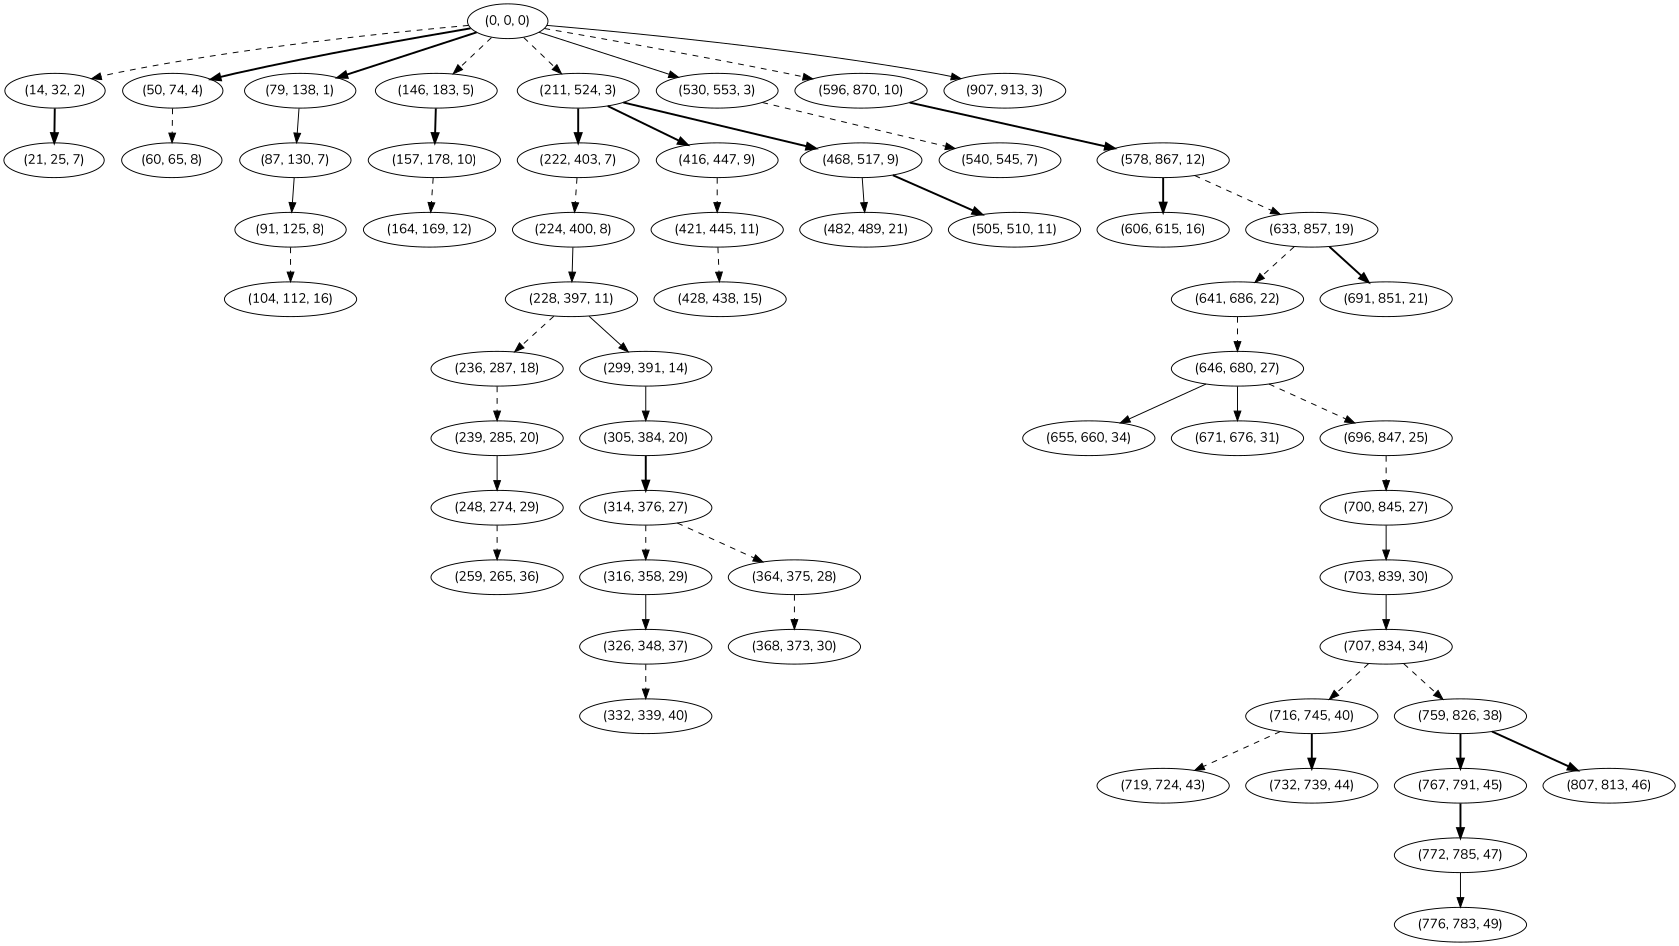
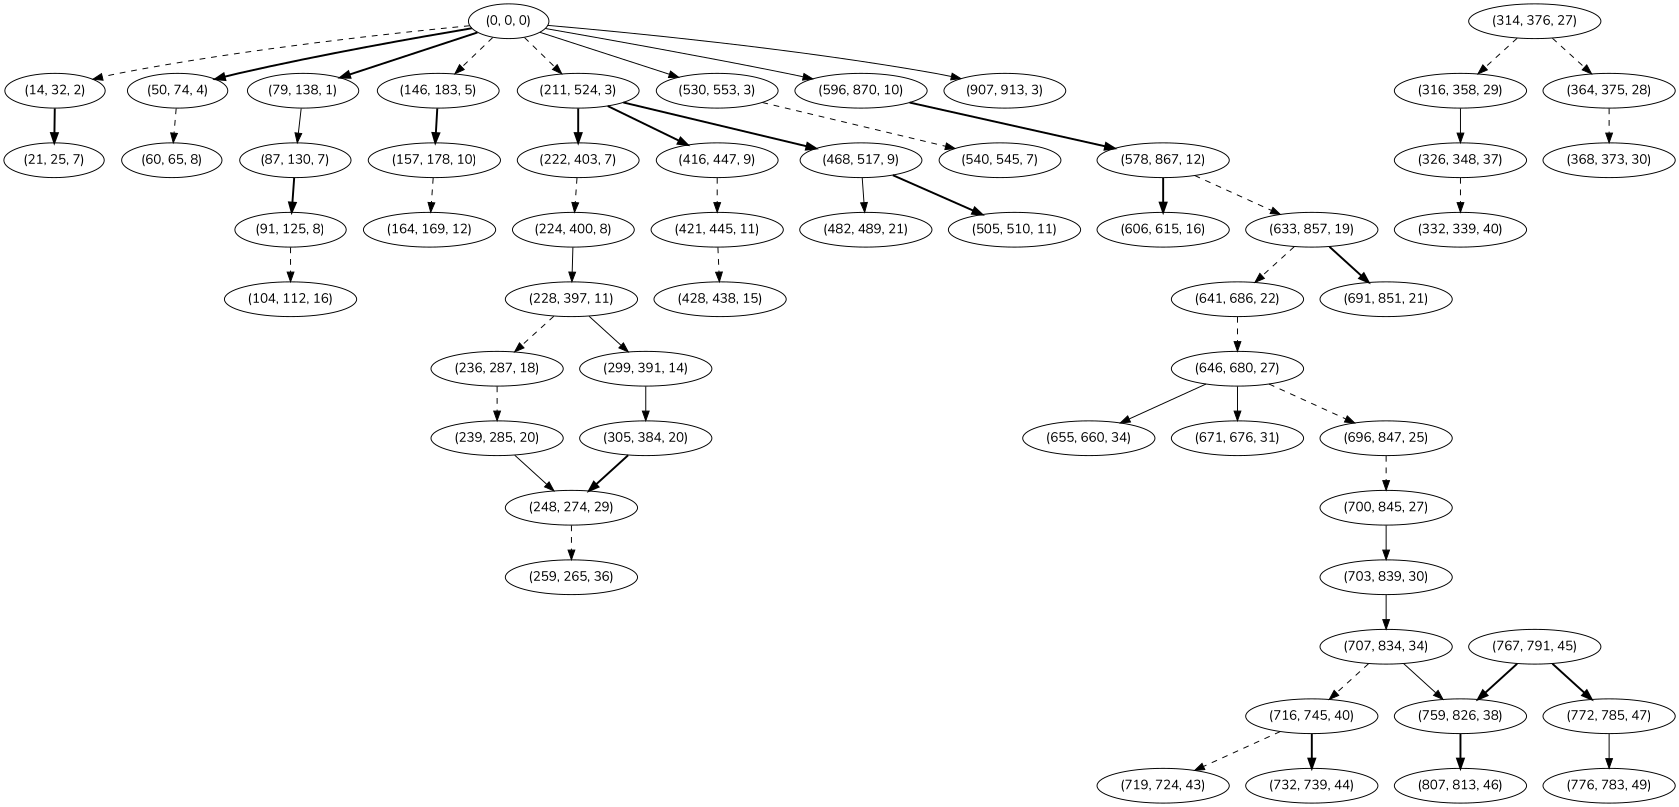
(674, 52) -> (674, 52)
(293, 190) -> (293, 190)
(646, 468) -> (612, 470)
(1420, 678) -> (1420, 678)
(1460, 746) -> (1501, 678)
